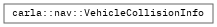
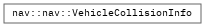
(108, 14) -> (102, 14)
